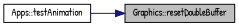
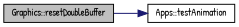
(103, 13) -> (126, 13)
